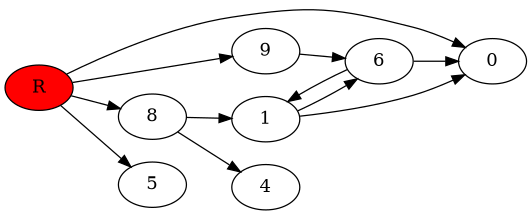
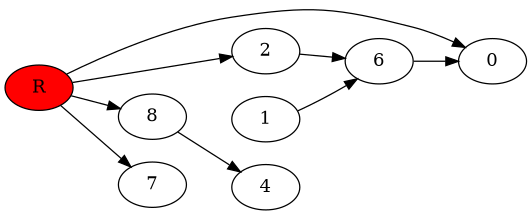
(266, 51) -> (266, 51)
(323, 82) -> none
(378, 104) -> none
(203, 118) -> none
(152, 185) -> (152, 185)
